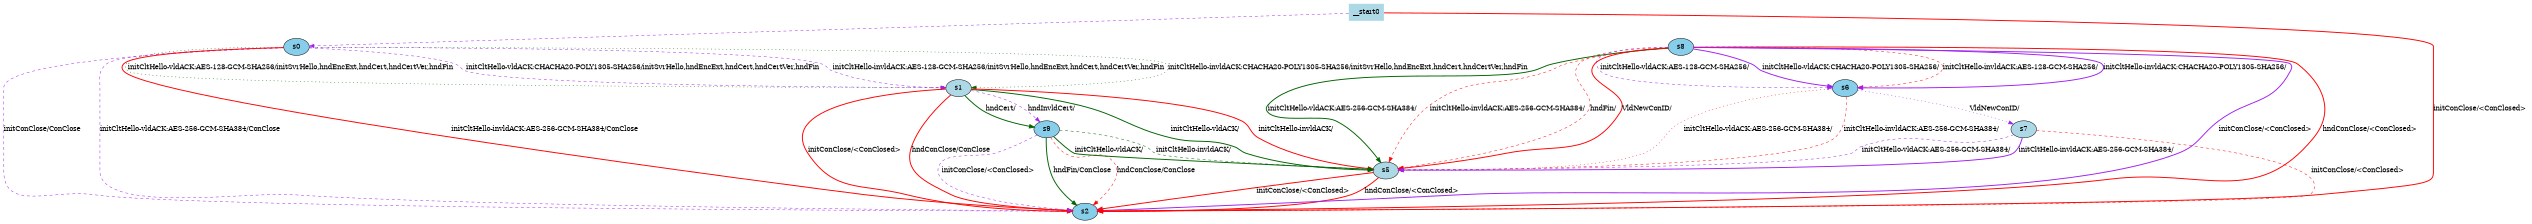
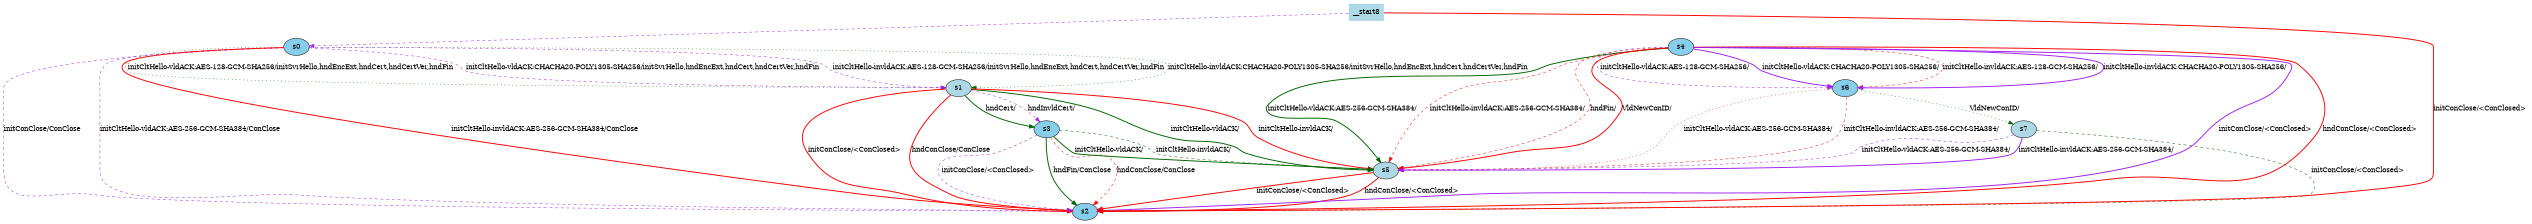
(1366, 12) -> (1366, 12)
(1681, 47) -> (1681, 47)
(1934, 103) -> (1934, 103)
(1047, 129) -> (1047, 129)
(1855, 206) -> (1855, 206)
